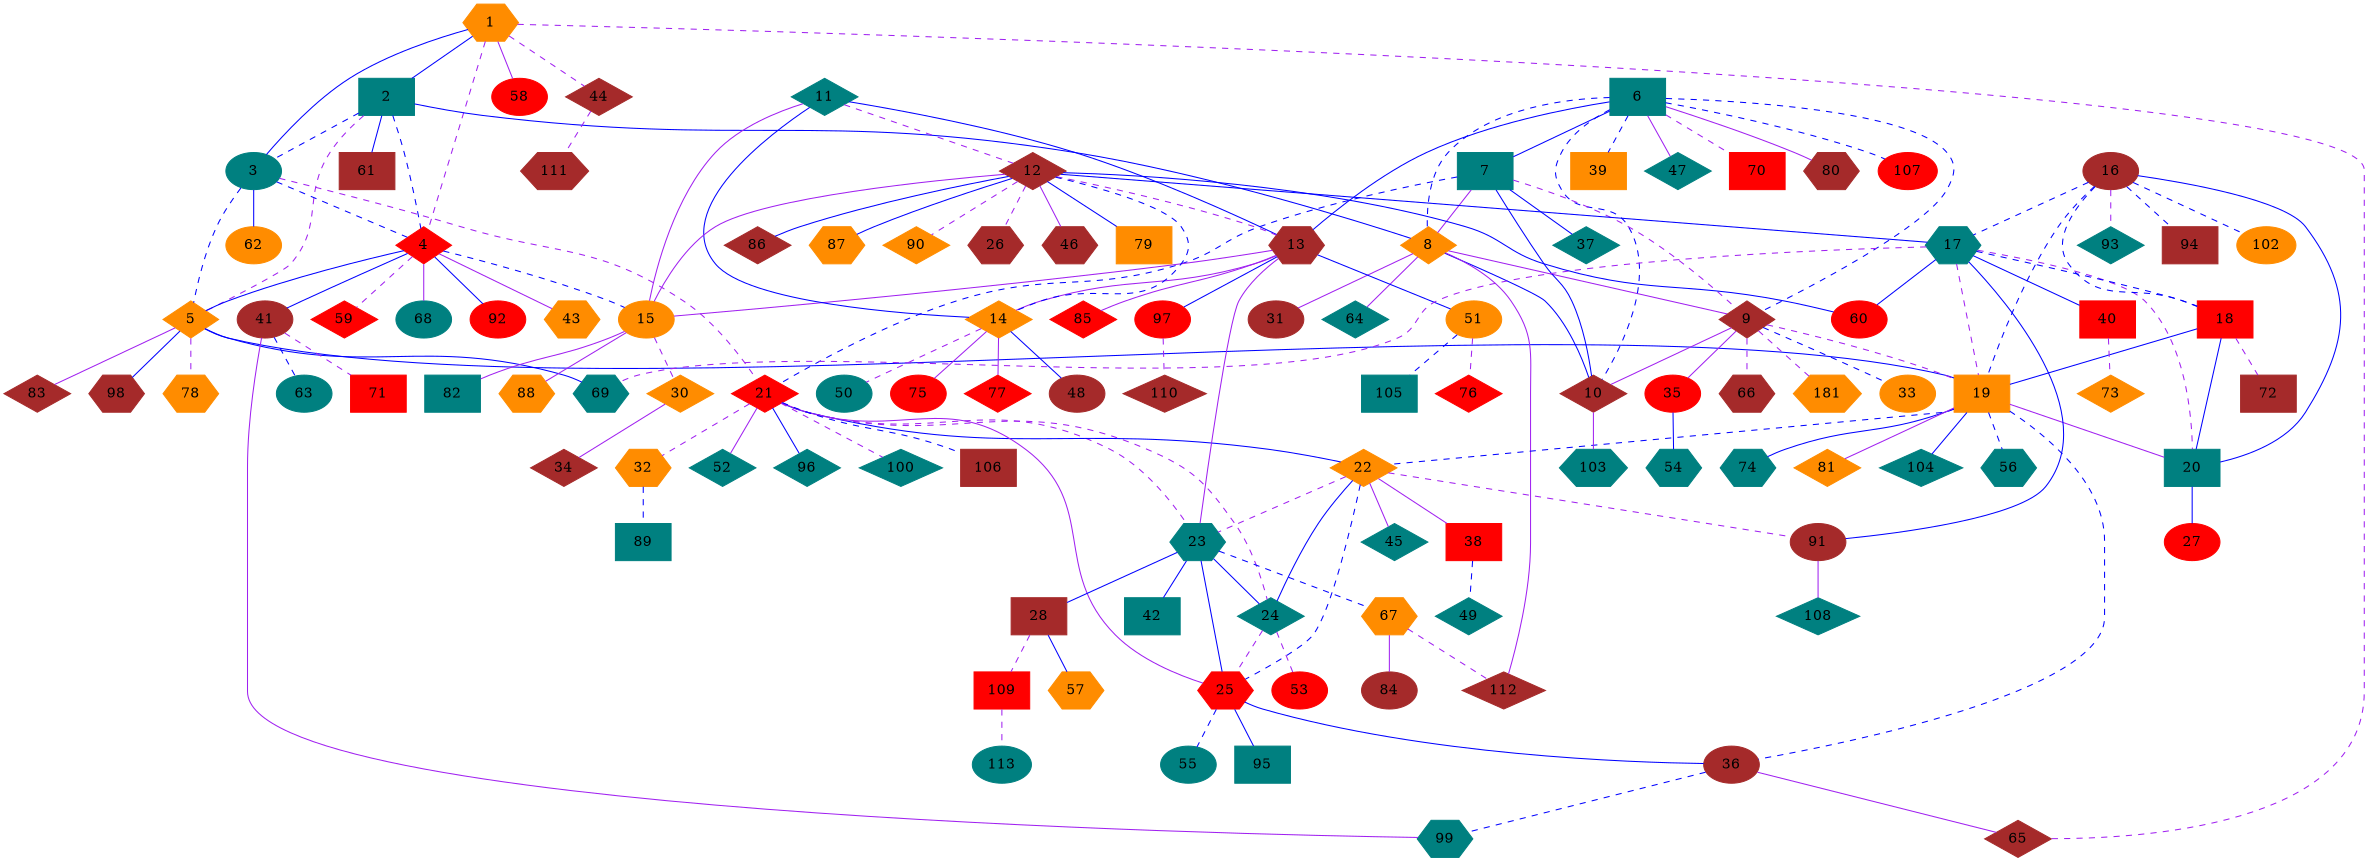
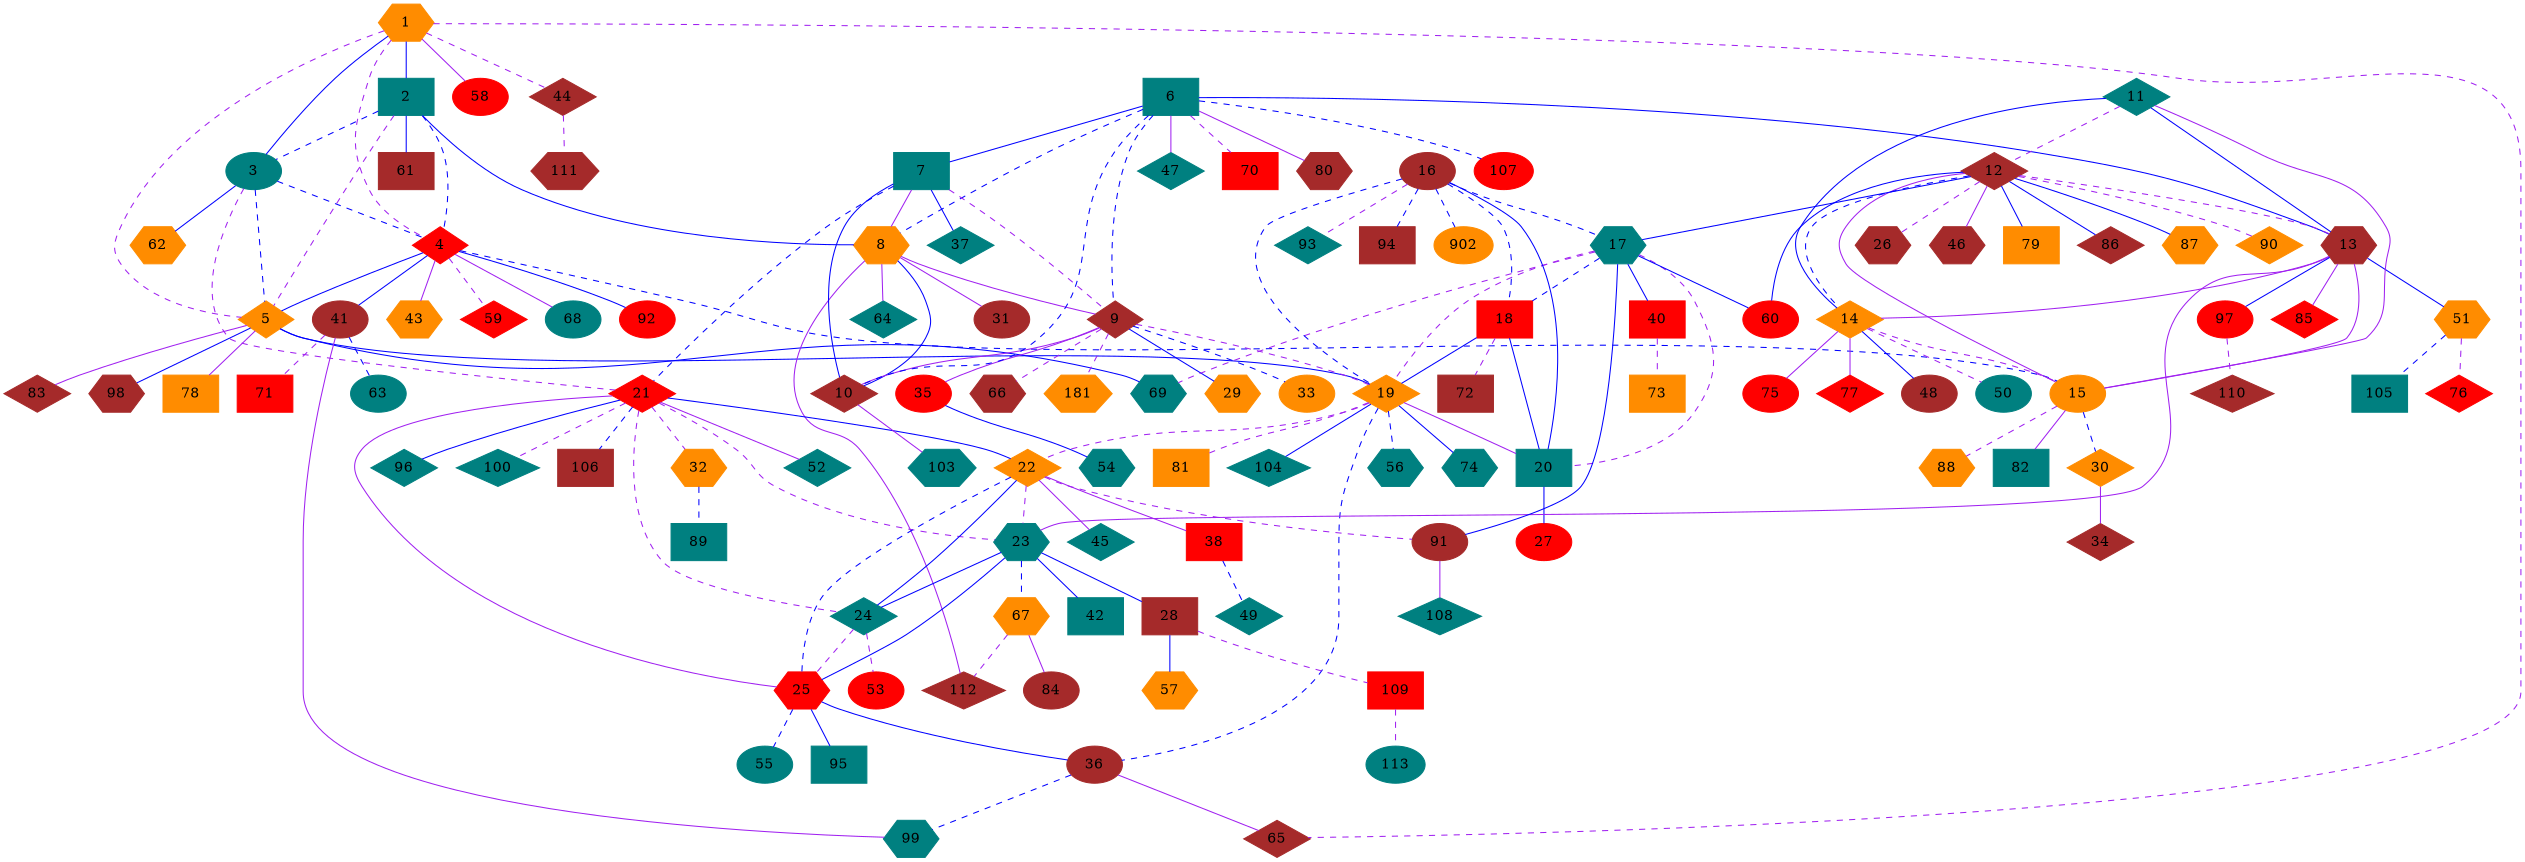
none -> (167, 161)
(1599, 171) -> none
(254, 245) -> (158, 245)
(1429, 245) -> (881, 245)
(2266, 245) -> (1464, 245)
(1474, 319) -> (2462, 319)
none -> (1963, 354)
(191, 357) -> (232, 353)
(586, 357) -> (2012, 431)
(664, 358) -> (2089, 432)
(191, 394) -> (191, 394)
none -> (1233, 394)
(1982, 394) -> (1386, 394)
(2111, 394) -> (1657, 394)
(1899, 433) -> (1269, 433)
(1687, 436) -> (1207, 431)
(1827, 468) -> (1181, 468)
